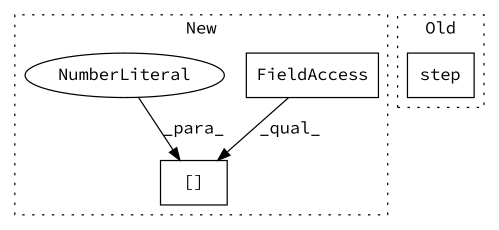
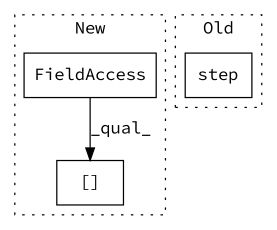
(125, 75) -> none
